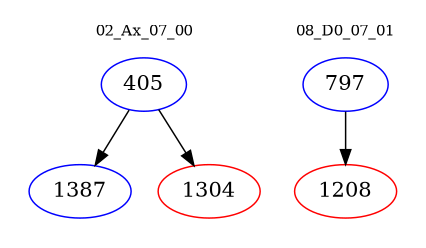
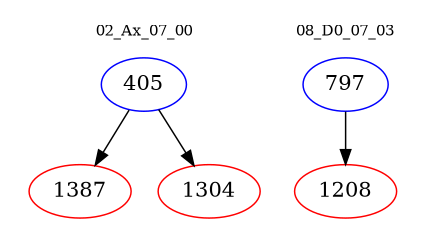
(346, 32) -> (346, 32)
(80, 191) -> (80, 191)
